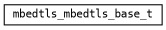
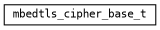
(83, 15) -> (80, 15)
